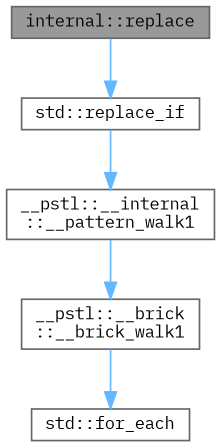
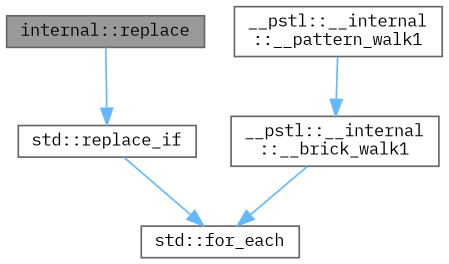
(111, 151) -> (157, 186)
(111, 324) -> (335, 141)
